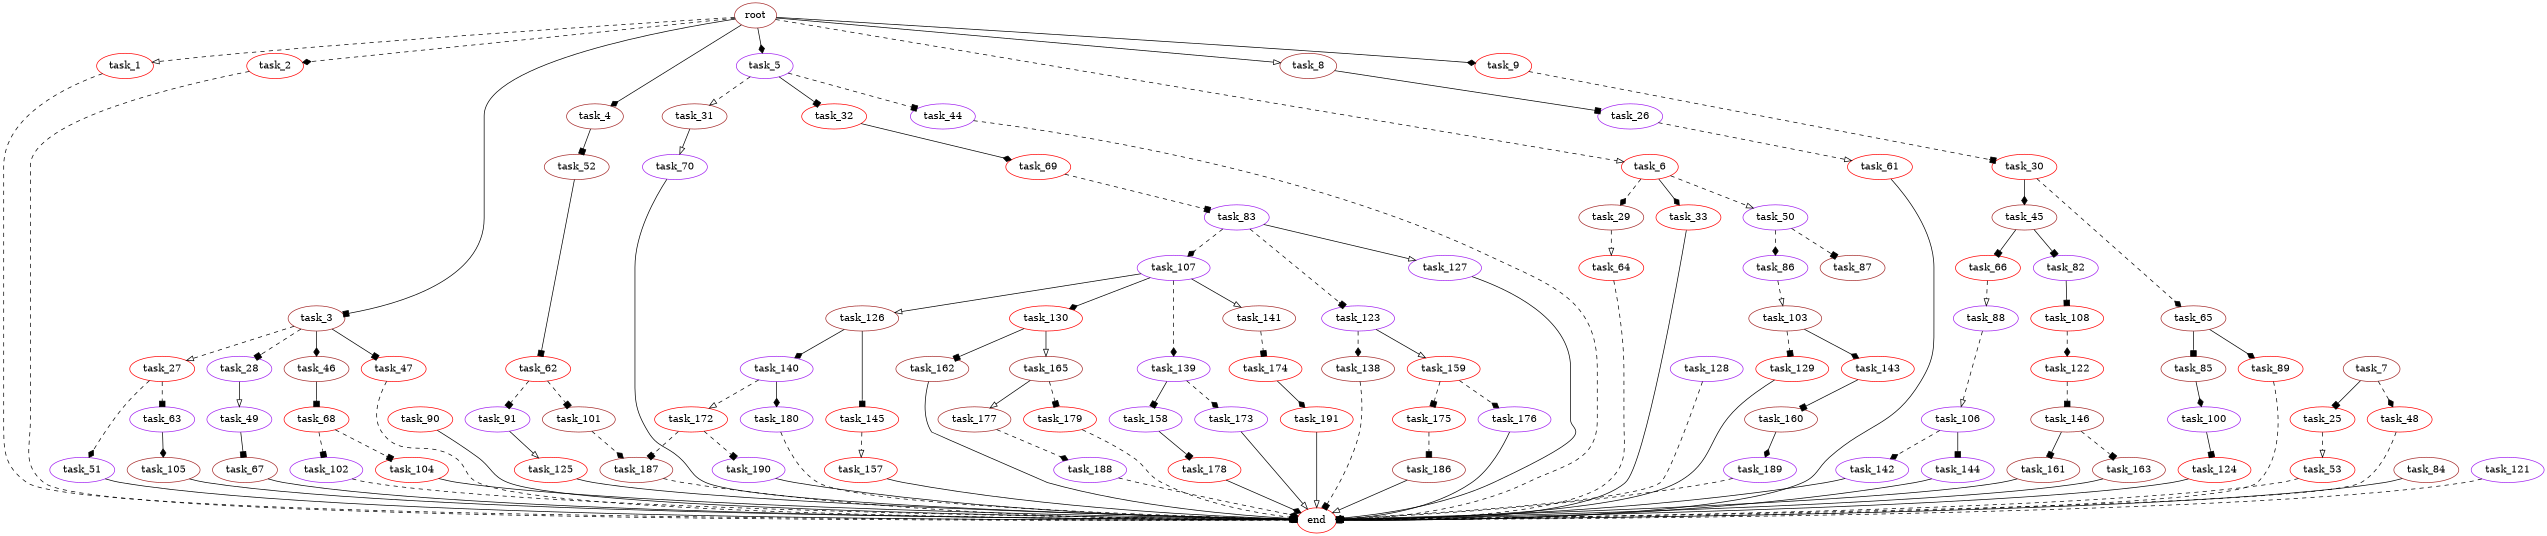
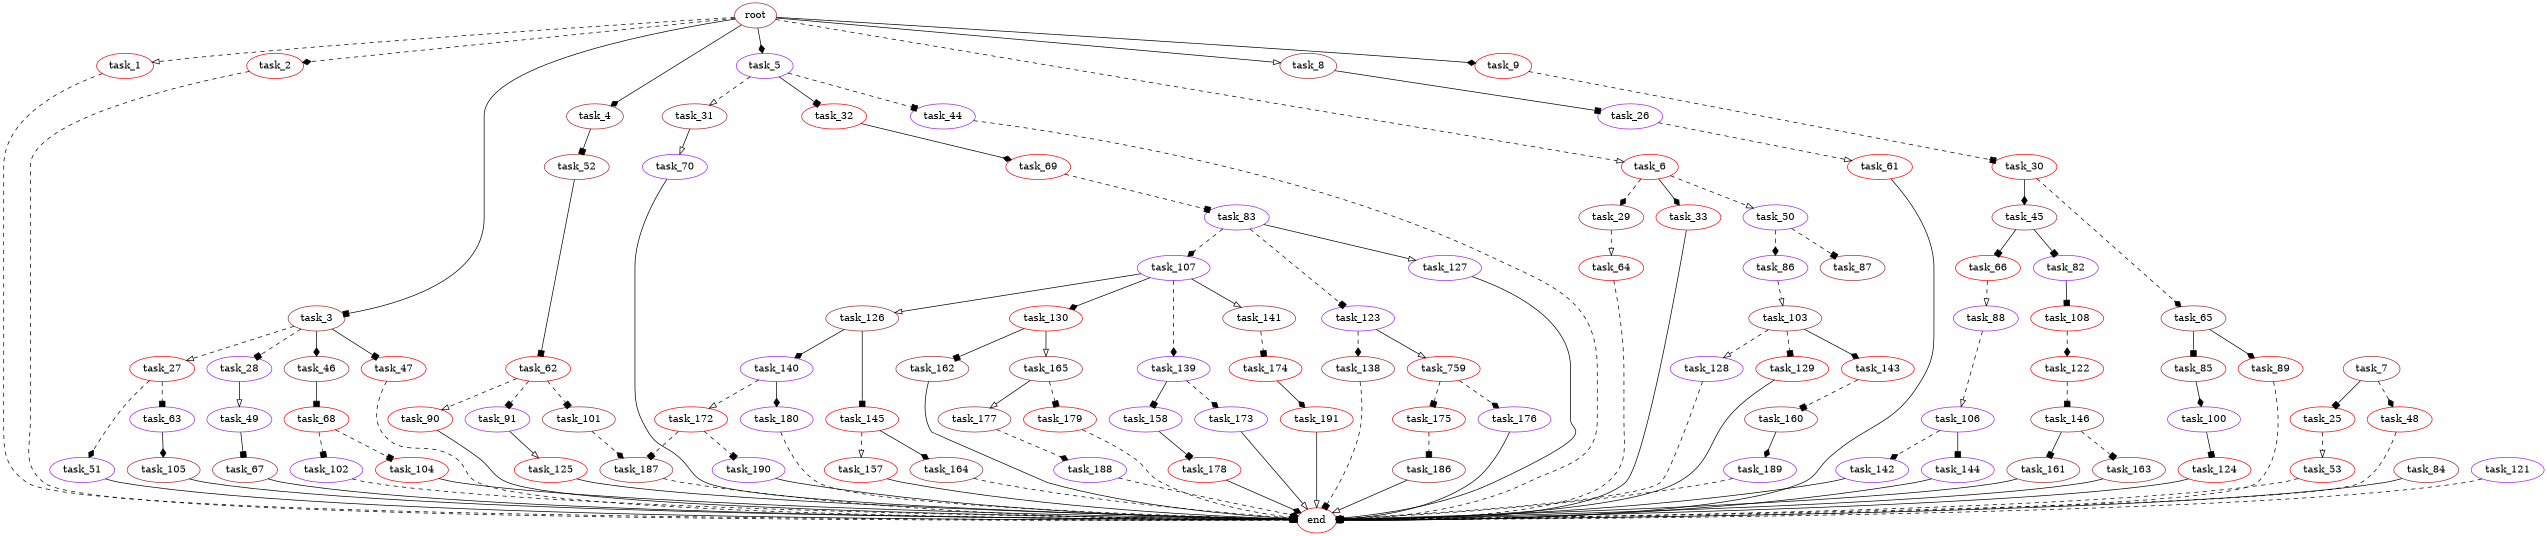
none -> (1749, 342)
(1444, 369) -> (1444, 369)
none -> (483, 393)
(1833, 393) -> (1833, 393)
none -> (946, 470)
